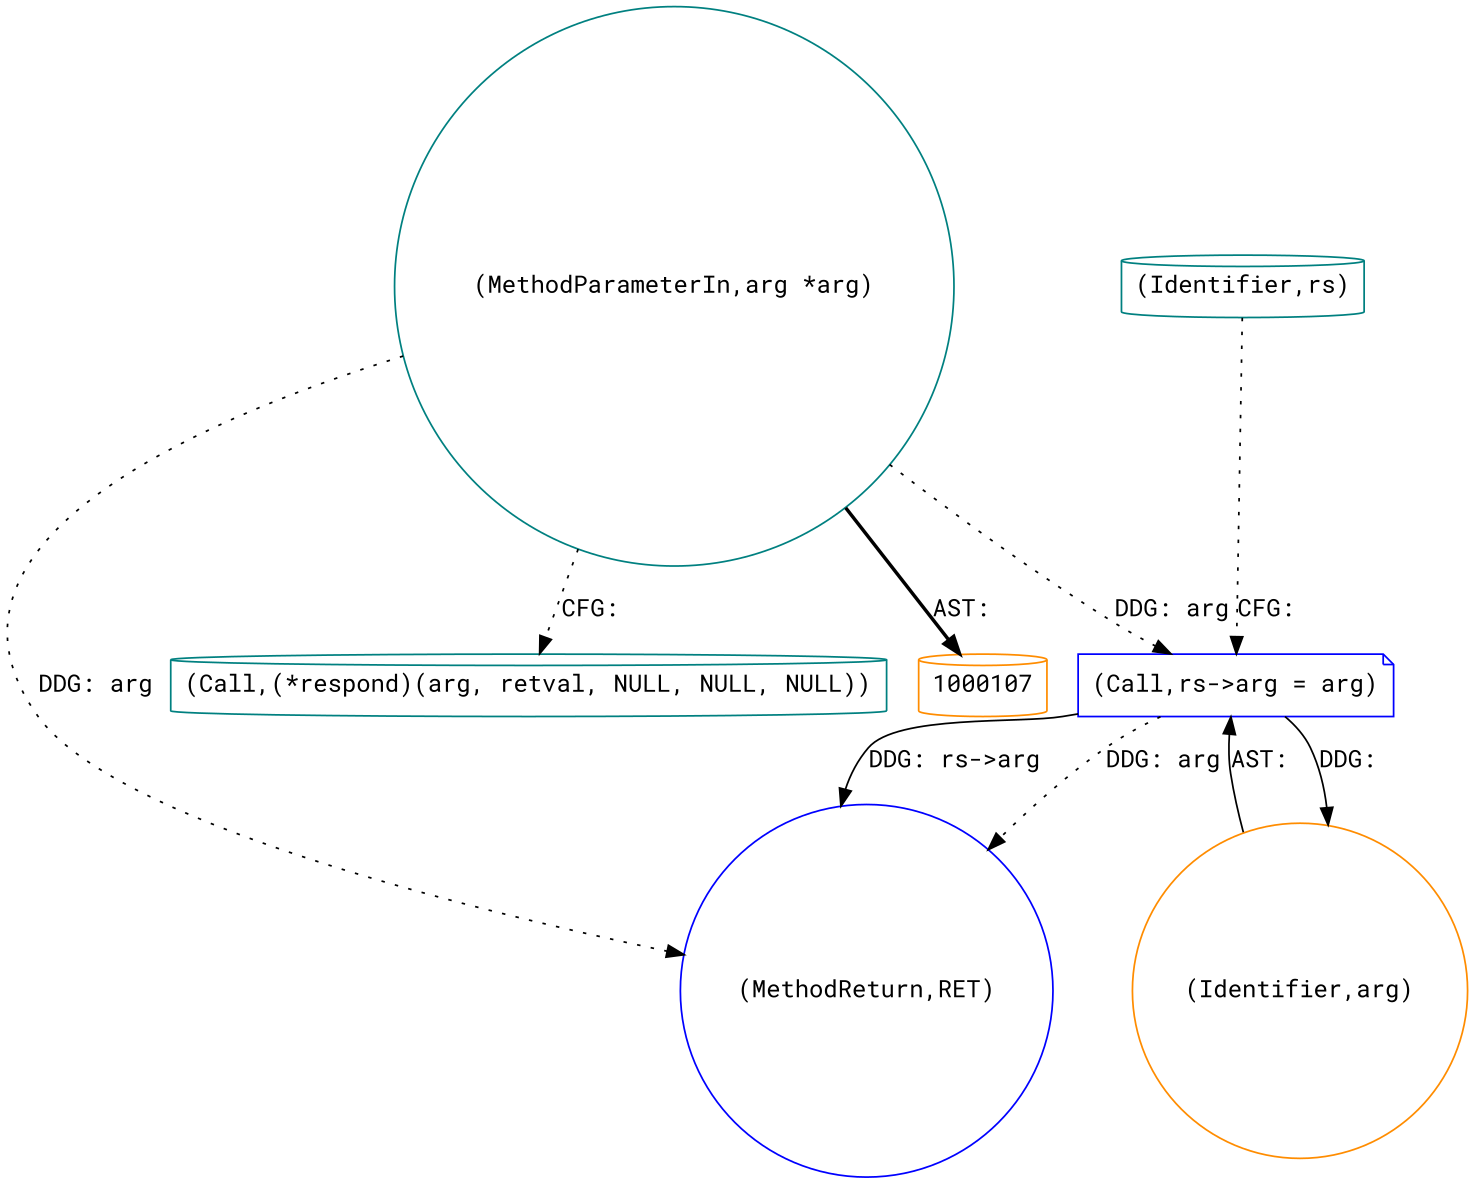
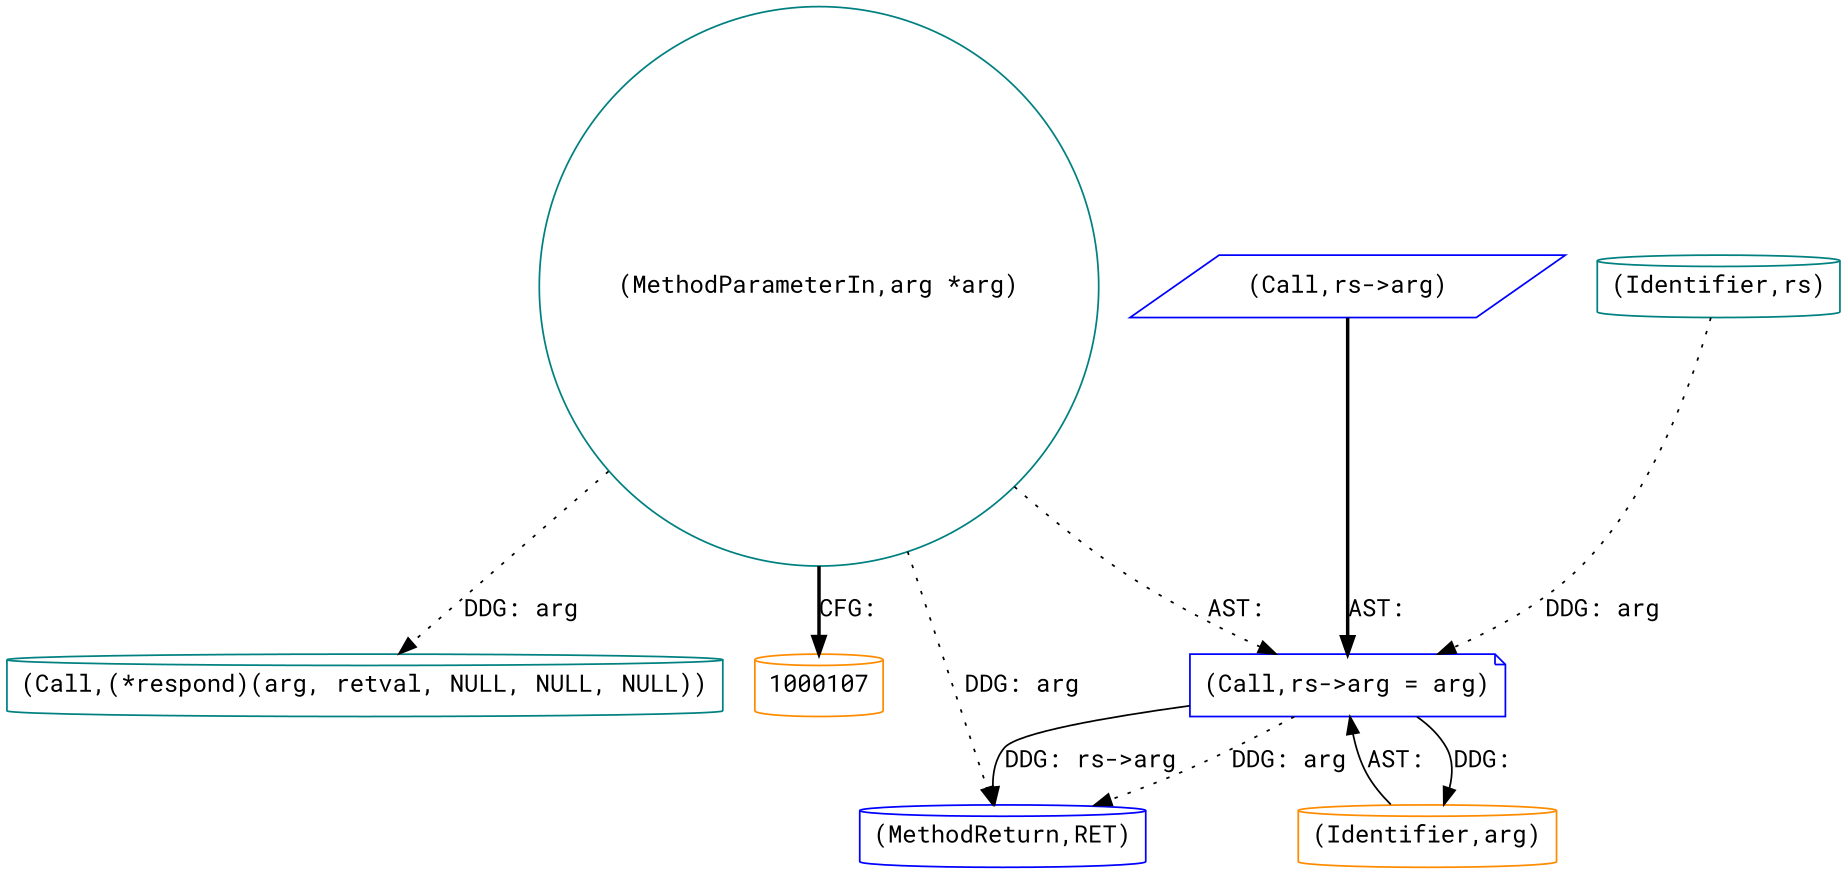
none -> (1348, 286)
(598, 610) -> (522, 610)
(969, 610) -> (855, 610)
(1173, 610) -> (1244, 610)
(1274, 610) -> (1603, 610)
(867, 991) -> (1003, 836)
(1300, 991) -> (1427, 836)
